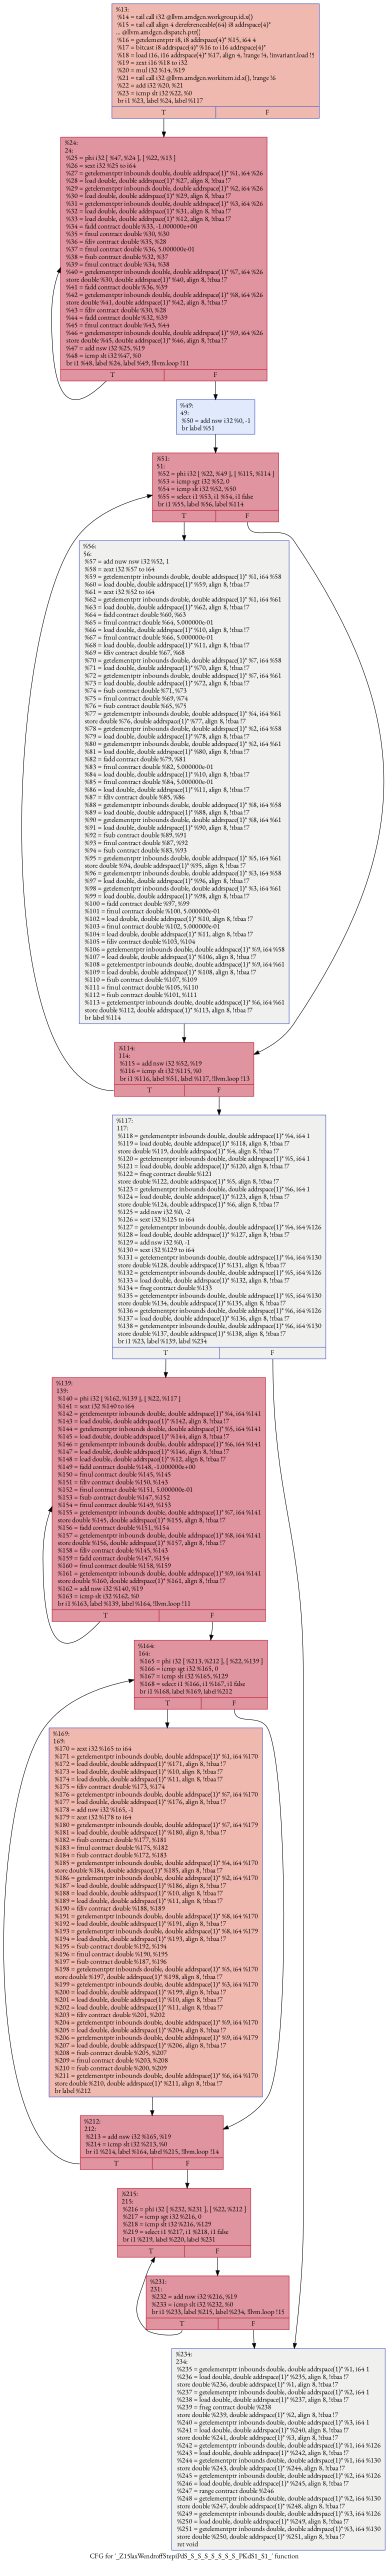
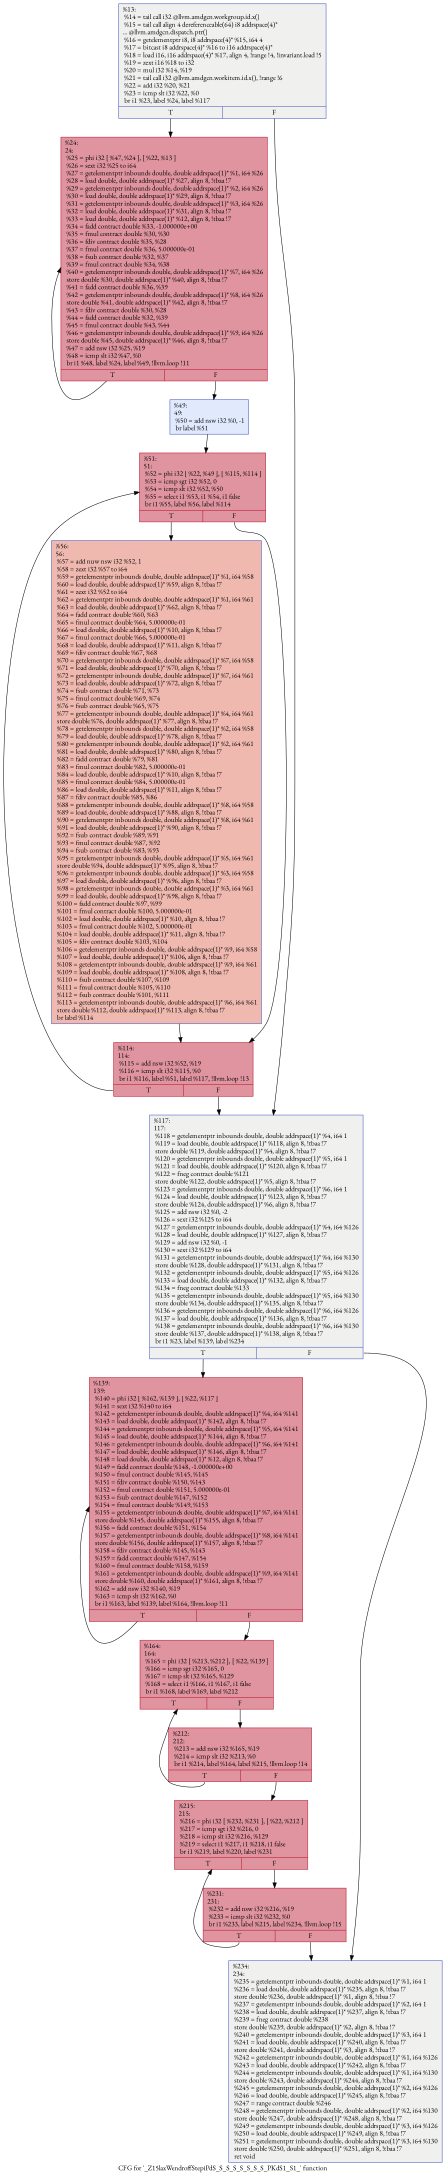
(216, 61) -> (222, 61)
none -> (295, 614)
(184, 782) -> (156, 782)
(156, 1912) -> none
